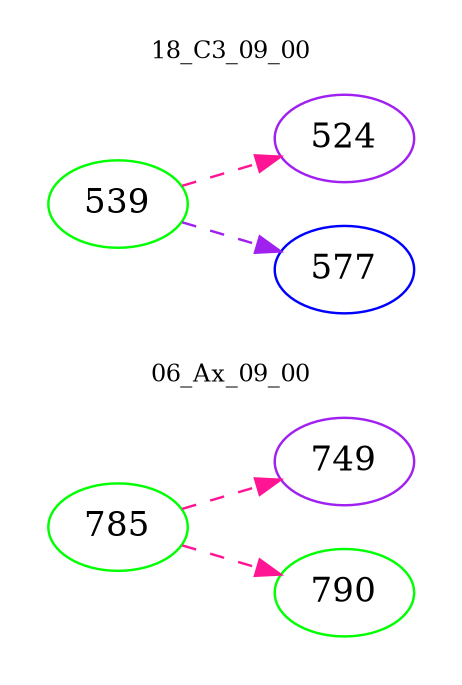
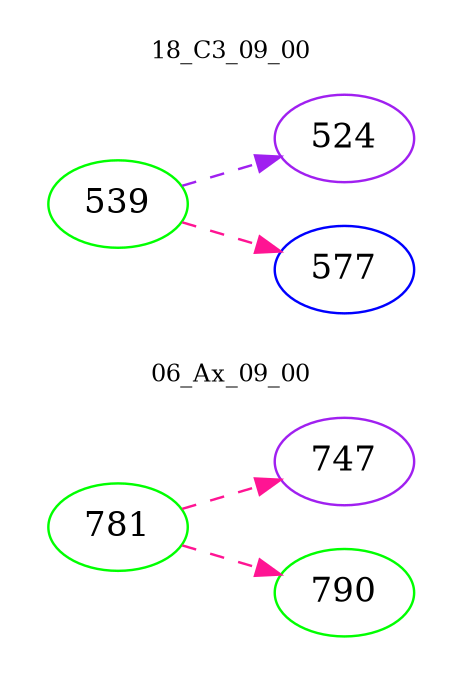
(219, 175) -> (219, 175)
(219, 233) -> (219, 233)
(344, 462) -> (344, 462)
(118, 527) -> (118, 527)
